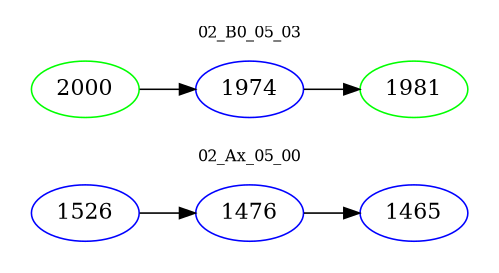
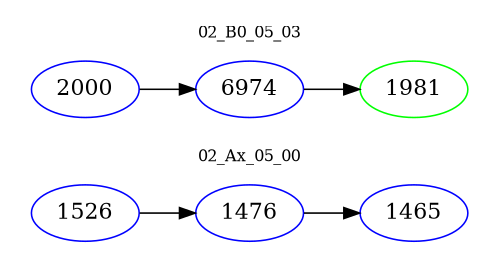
(85, 89) -> (85, 89)
(250, 89) -> (250, 89)
